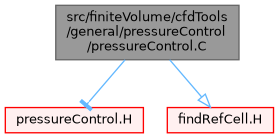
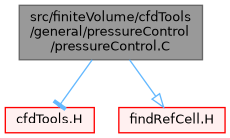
(74, 120) -> (50, 120)
